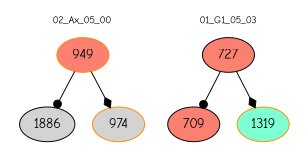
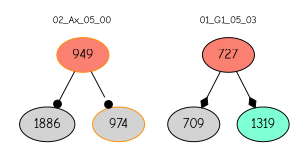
(98, 84) -> (98, 84)
(213, 86) -> (213, 86)
(194, 124) -> (194, 124)
(263, 124) -> (263, 124)
